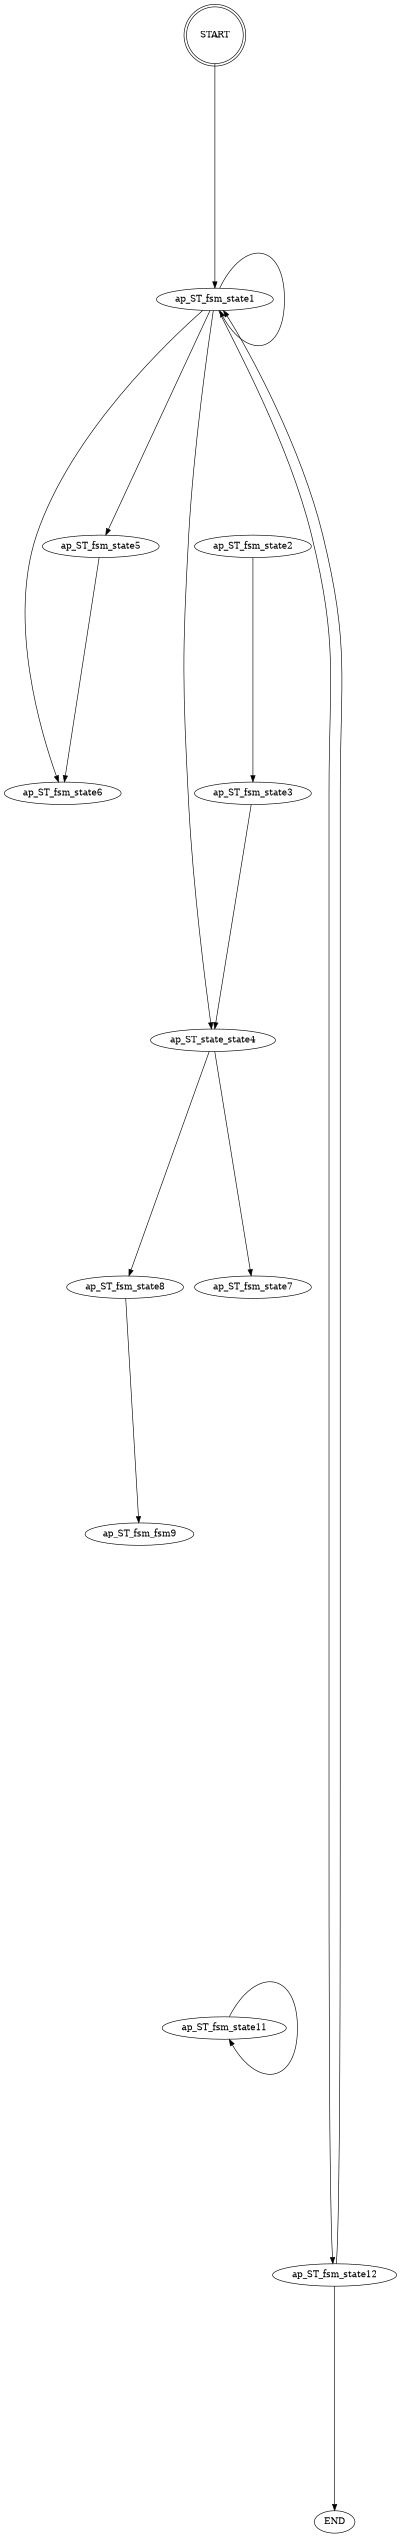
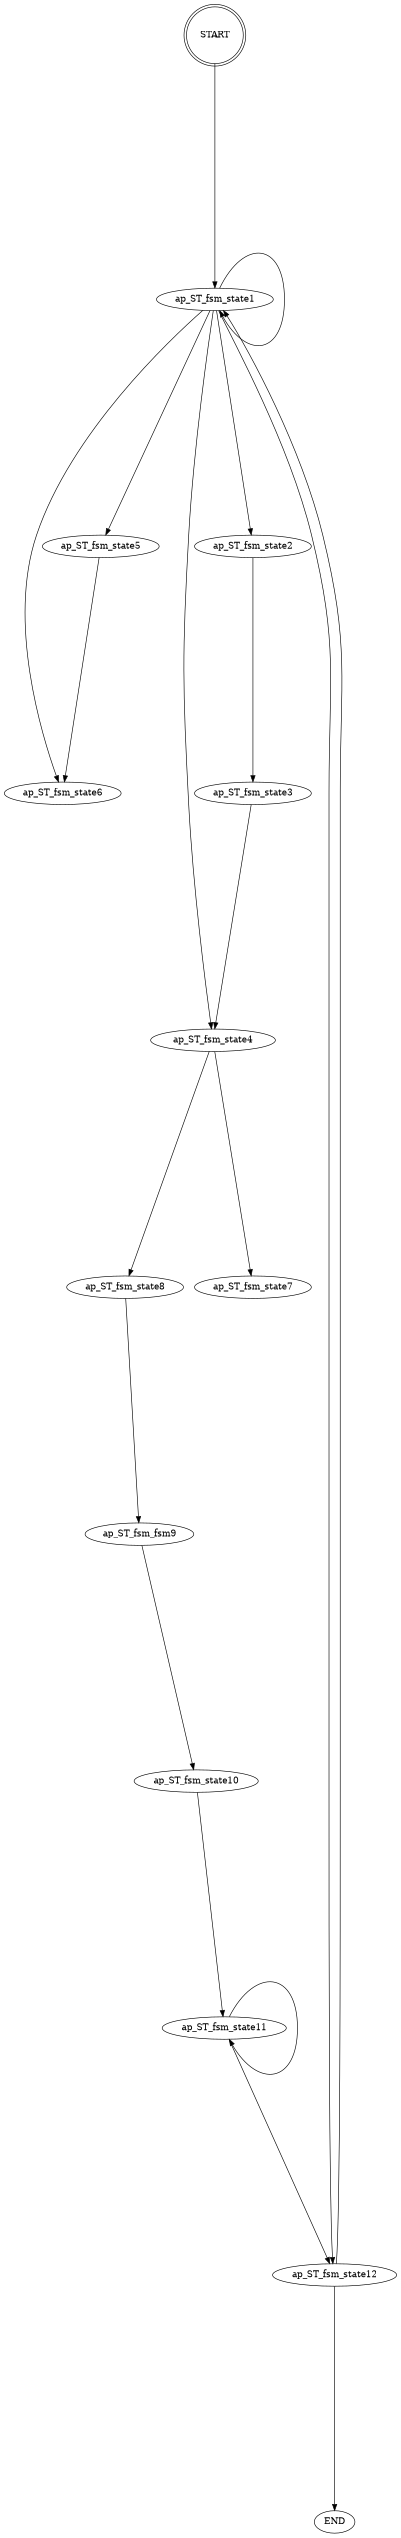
none -> (233, 420)
(213, 1040) -> (213, 1040)
none -> (196, 1781)
none -> (278, 2149)
